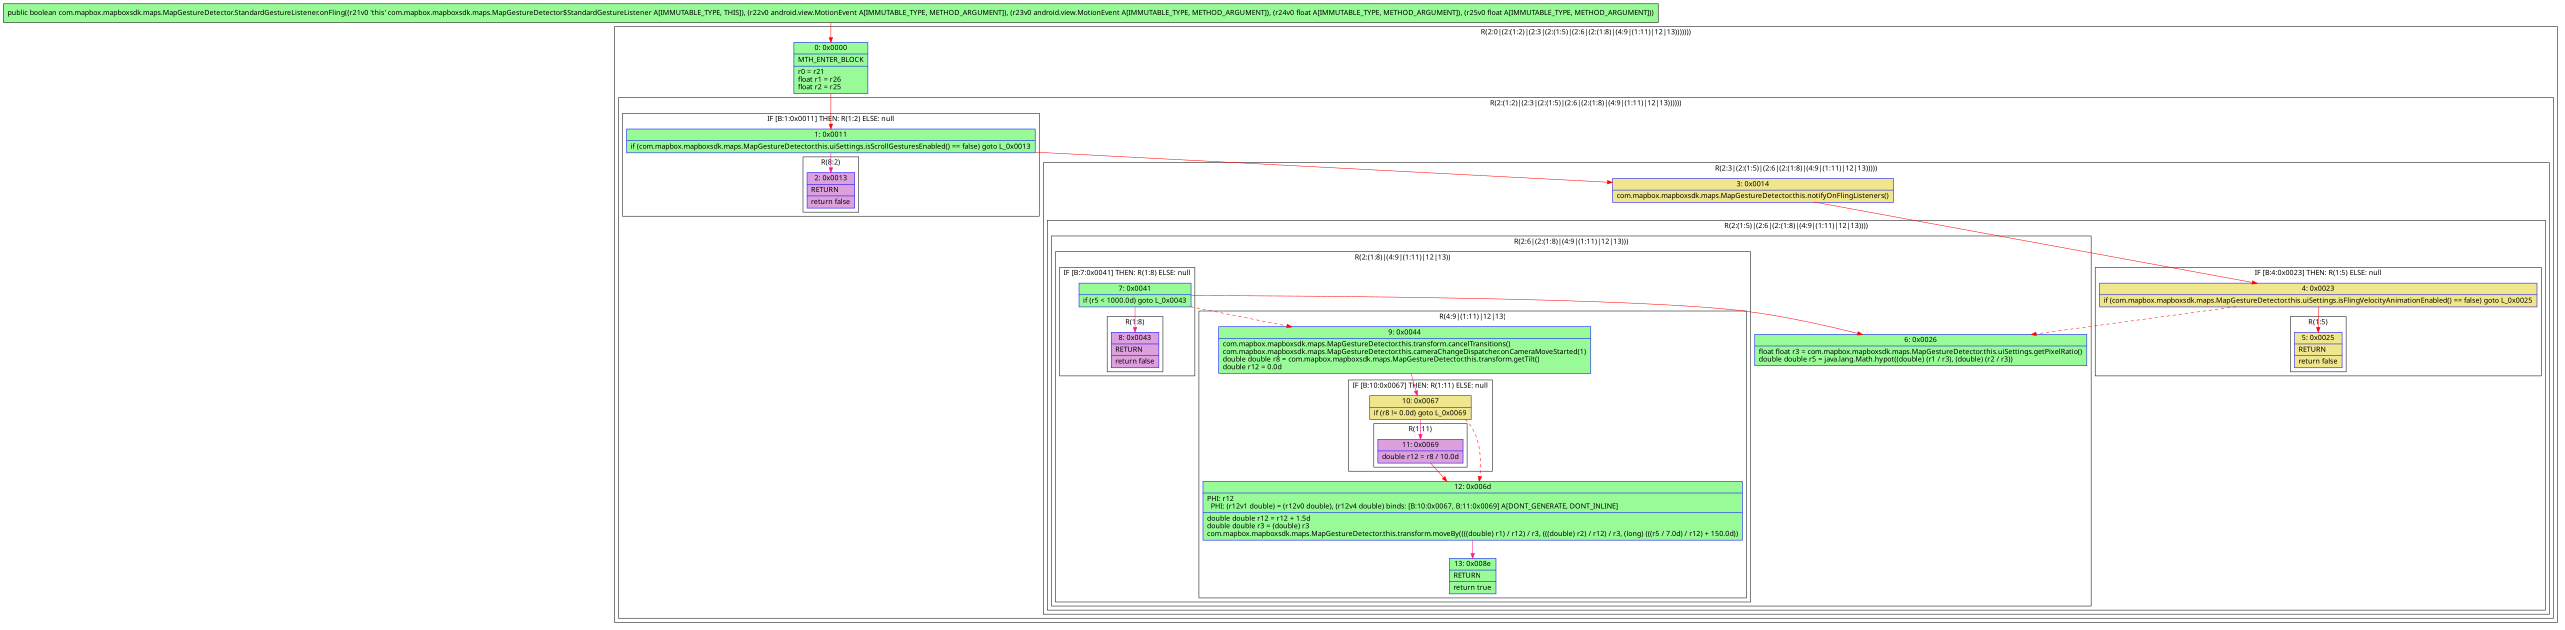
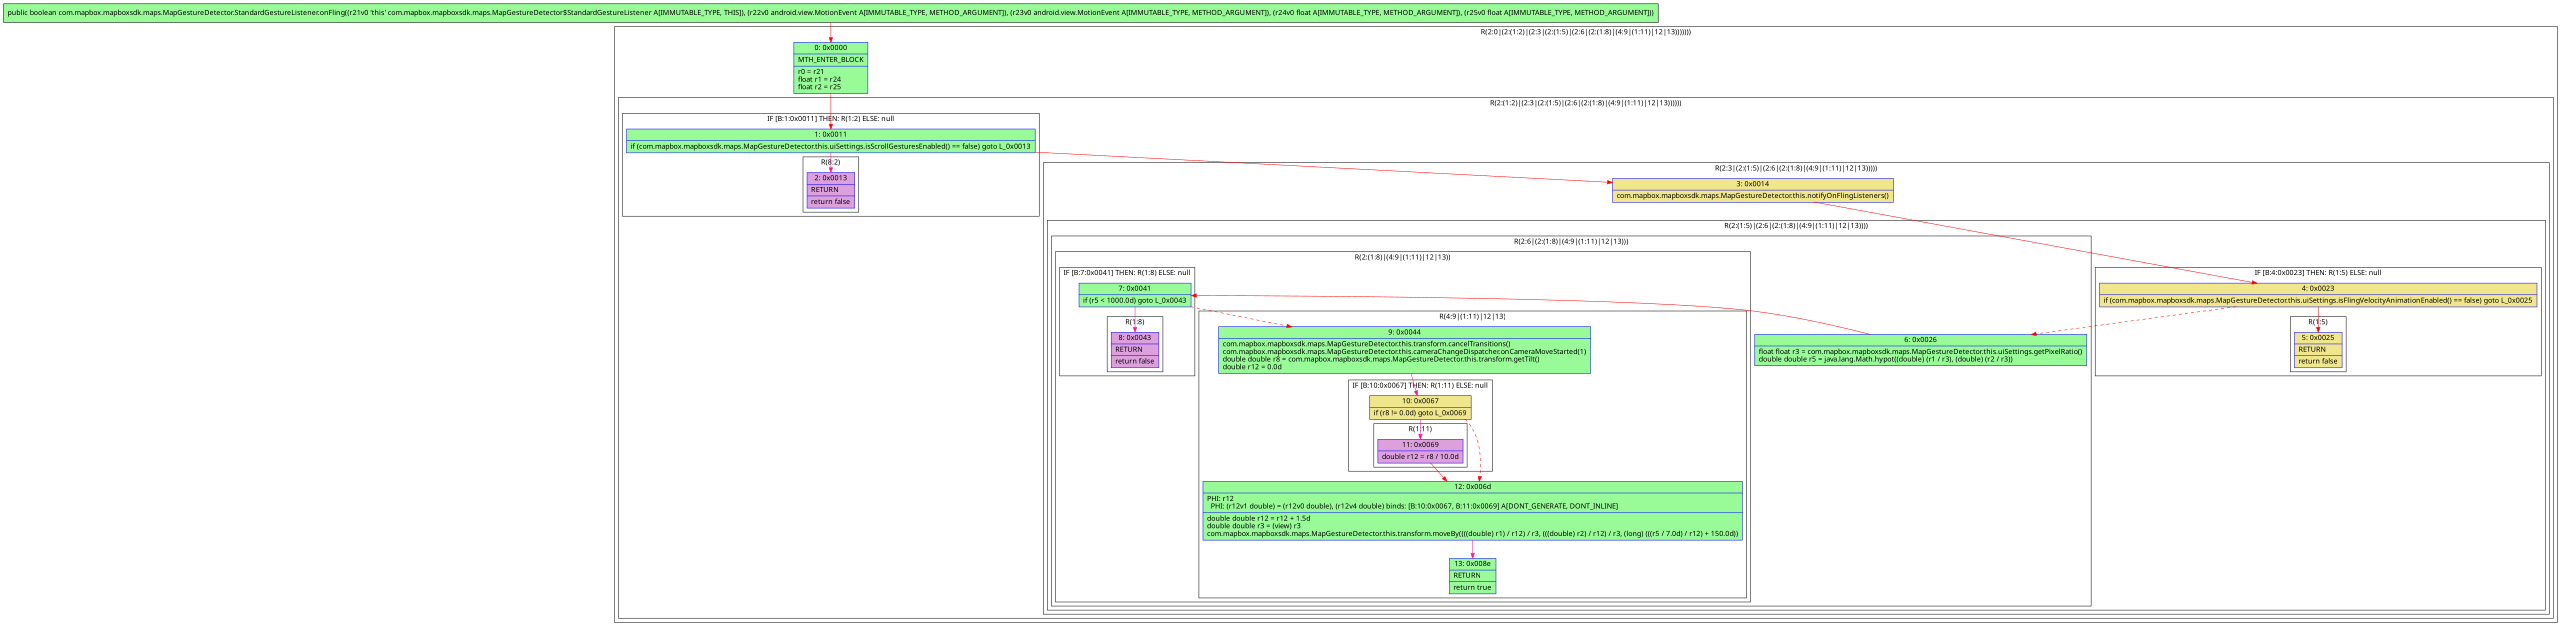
(820, 80) -> (820, 80)
(1526, 300) -> (1535, 300)
(1258, 526) -> (1254, 526)
